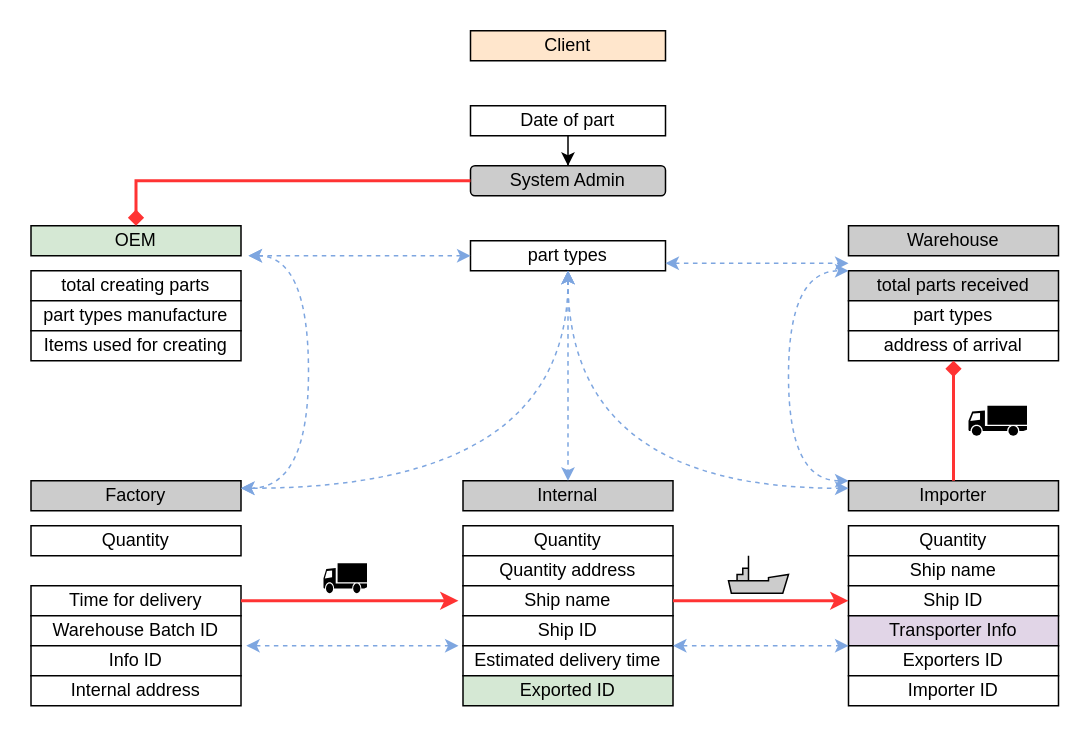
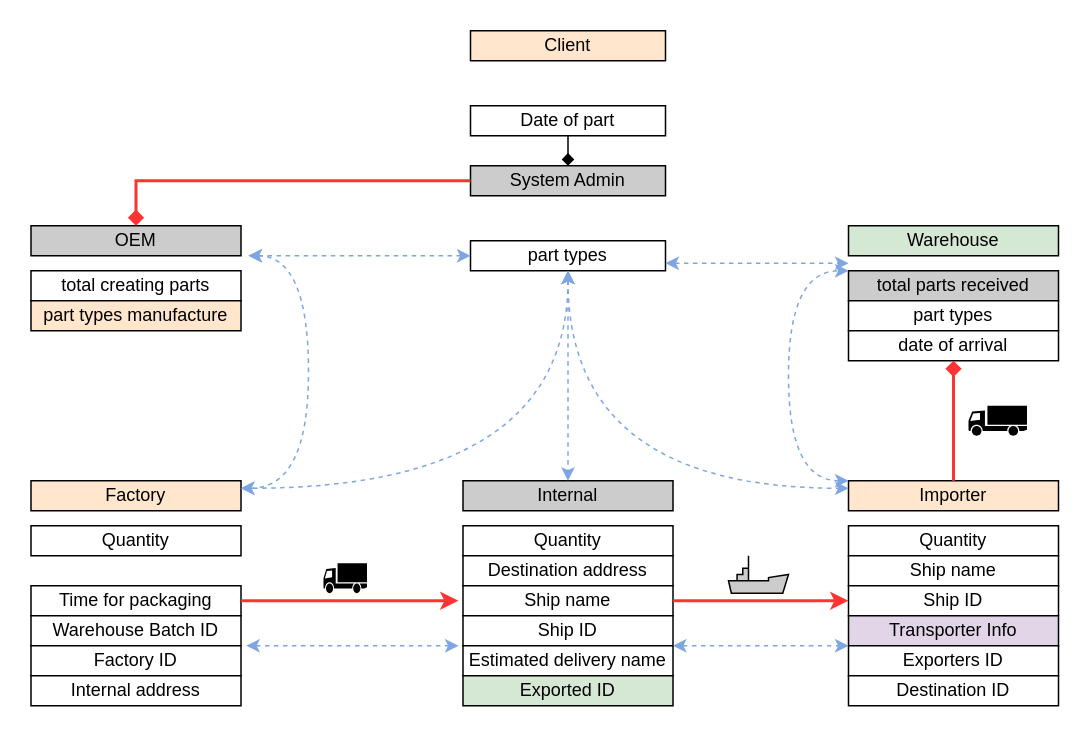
(568, 154) -> (568, 153)
(568, 181) -> (568, 181)
(136, 241) -> (136, 241)
(953, 241) -> (953, 241)
(136, 316) -> (136, 316)
(136, 346) -> none
(953, 346) -> (953, 346)
(136, 496) -> (136, 496)
(953, 496) -> (953, 496)
(568, 571) -> (568, 571)
(136, 601) -> (136, 601)
(136, 661) -> (136, 661)
(568, 661) -> (568, 661)
(953, 691) -> (953, 691)
